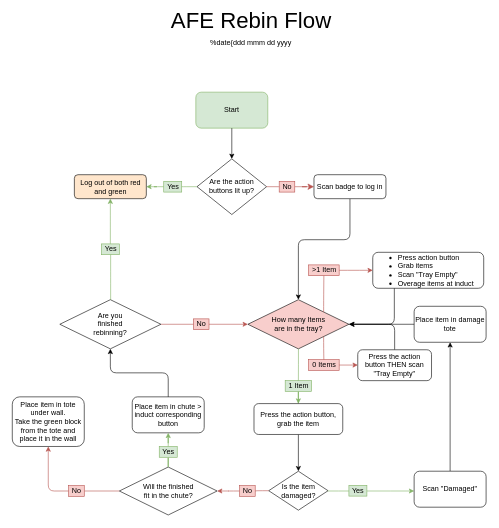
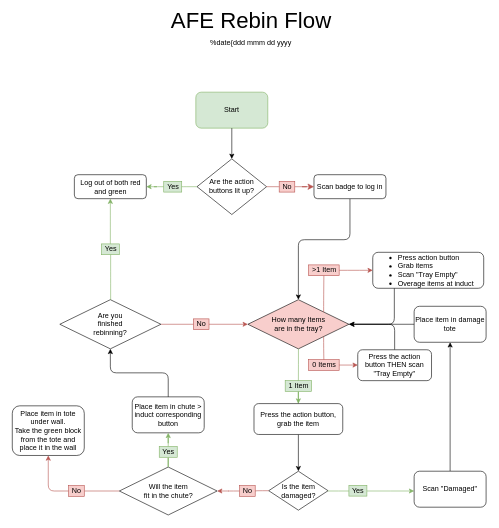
(110, 187) -> (110, 187)
(48, 422) -> (48, 431)
(169, 491) -> (169, 491)
